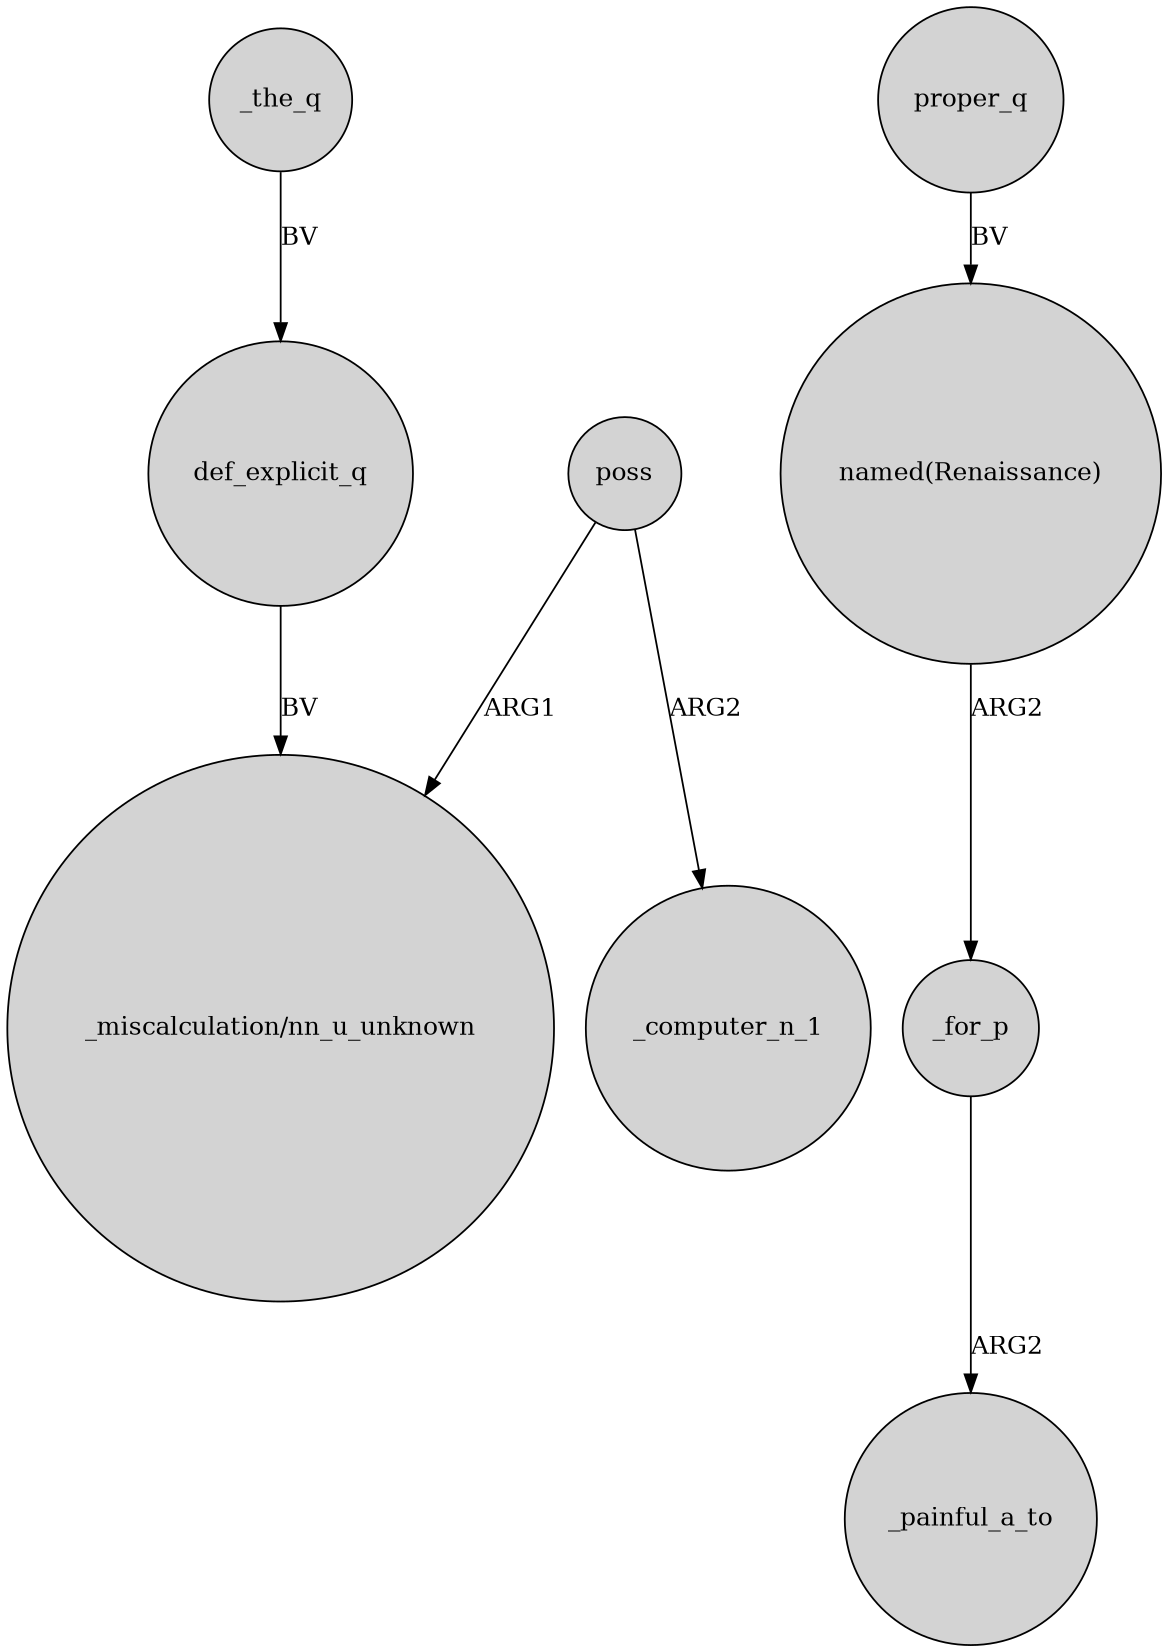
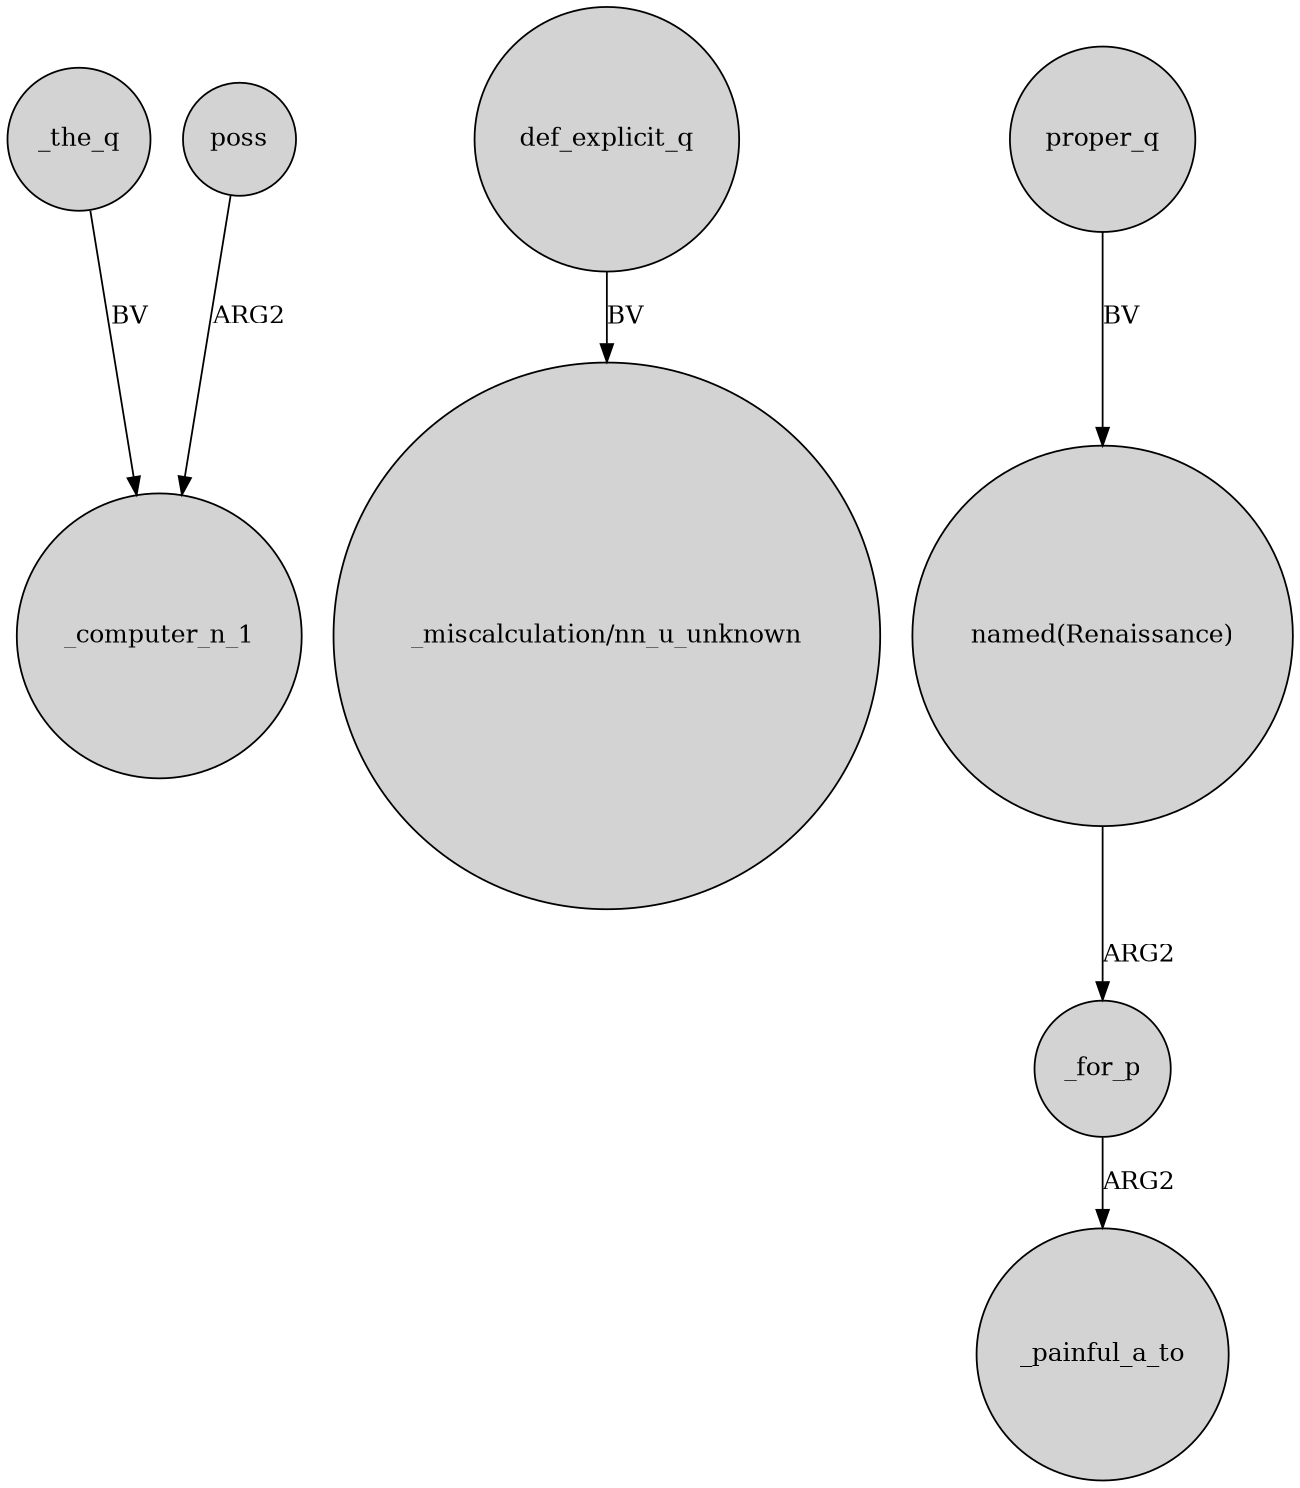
(281, 247) -> (112, 344)
(515, 651) -> none
